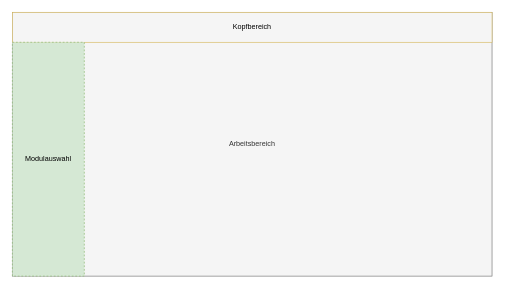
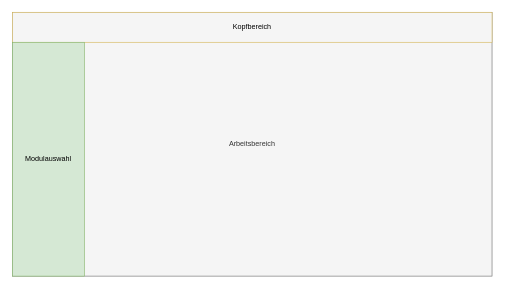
(48, 159) -> (48, 159)
